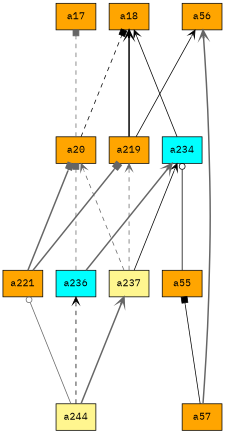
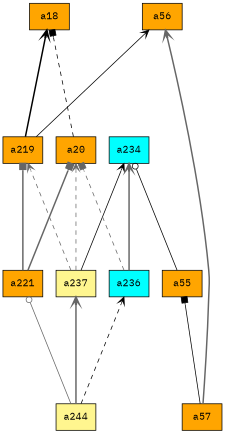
(76, 17) -> none
(157, 87) -> none
